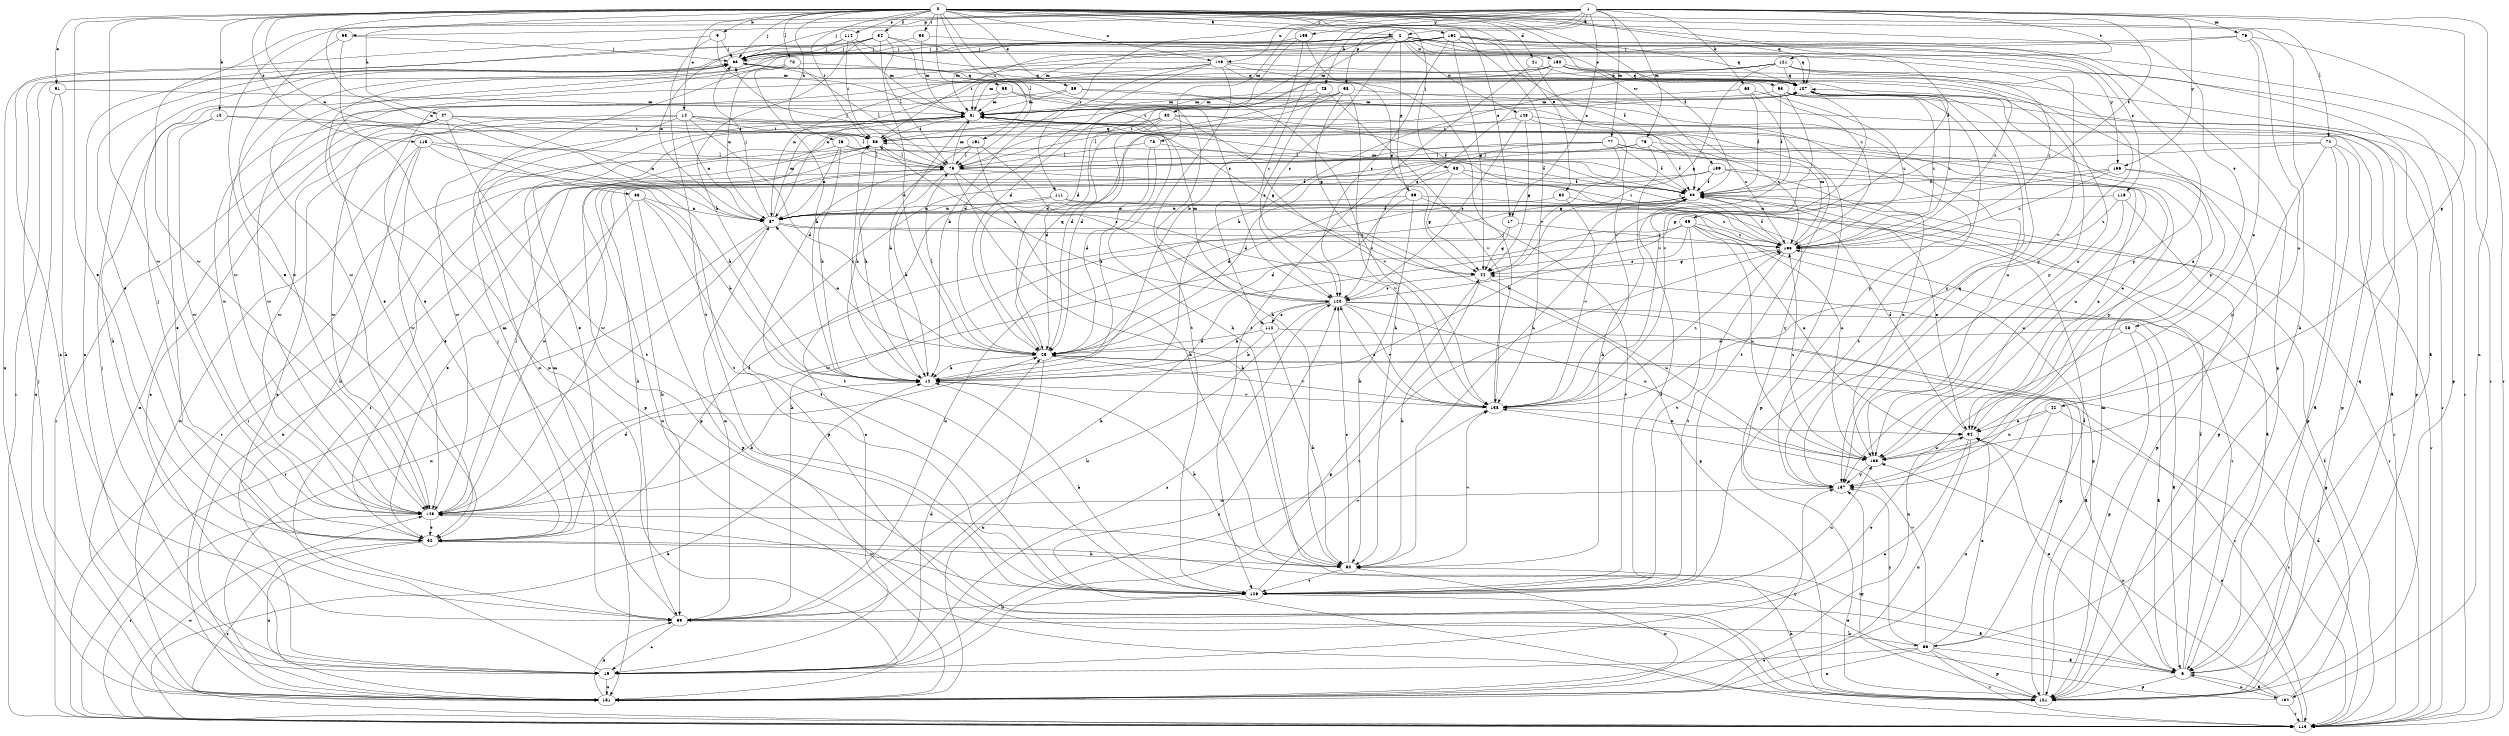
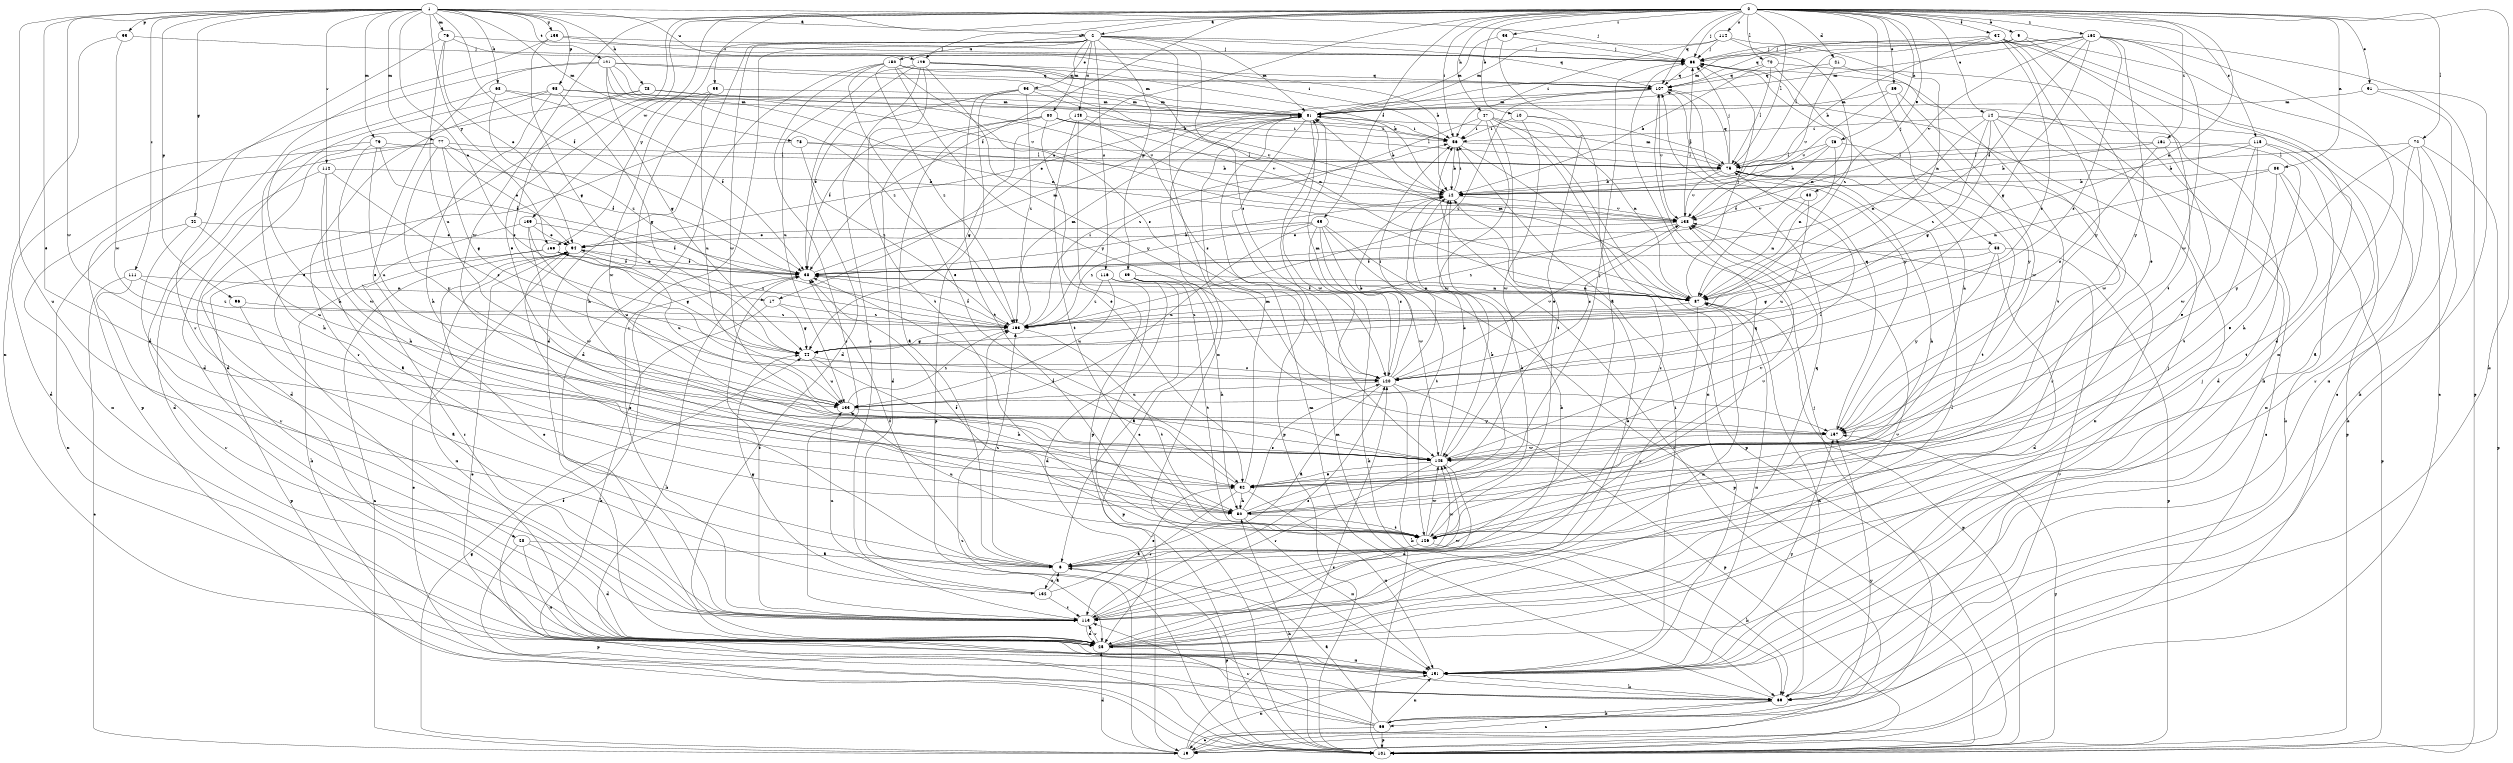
(1321, 185) -> none
none -> (238, 302)
(1299, 307) -> (804, 366)
